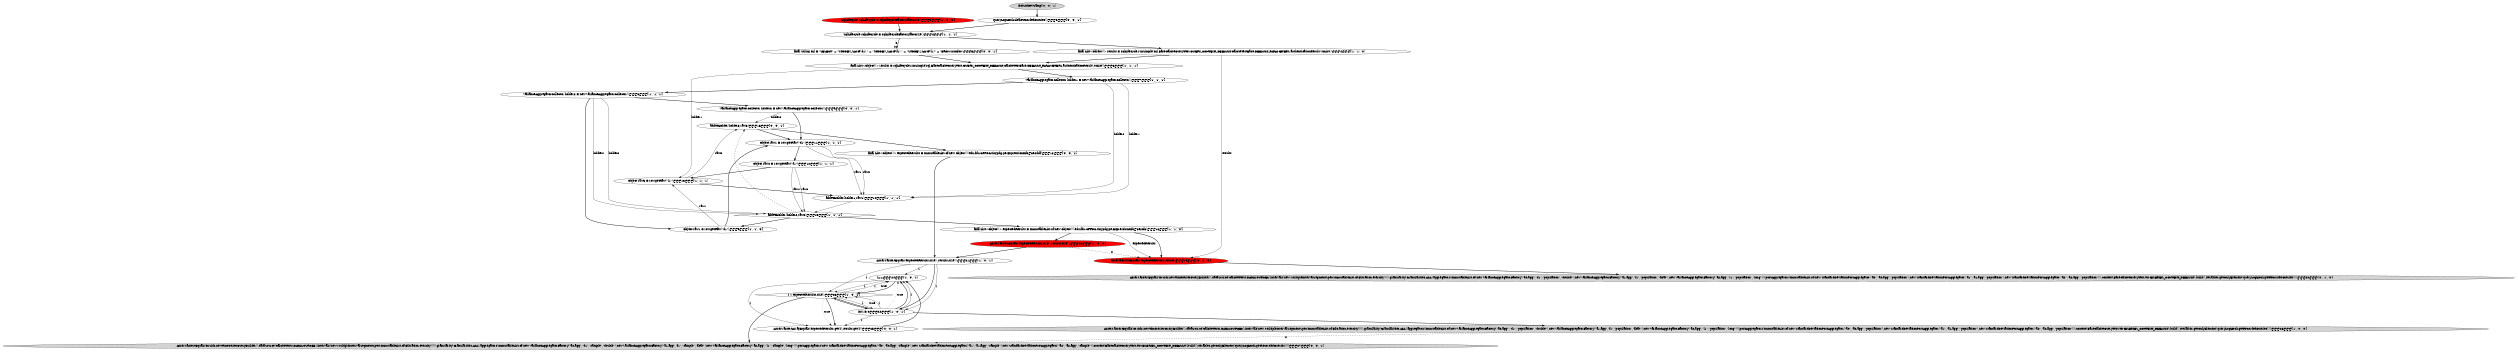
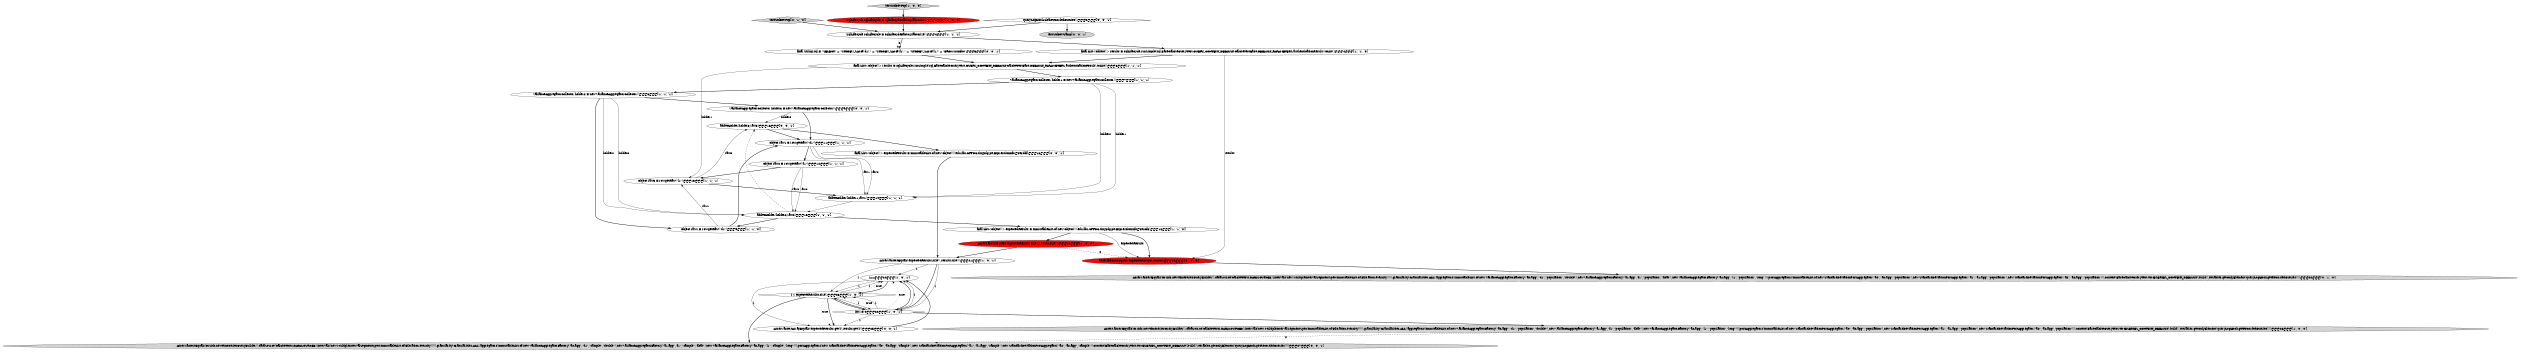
none -> (903, 6)
(1037, 12) -> (1067, 27)
none -> (788, 20)
(1037, 20) -> (1067, 20)
(805, 215) -> (794, 215)
(881, 312) -> (878, 312)
